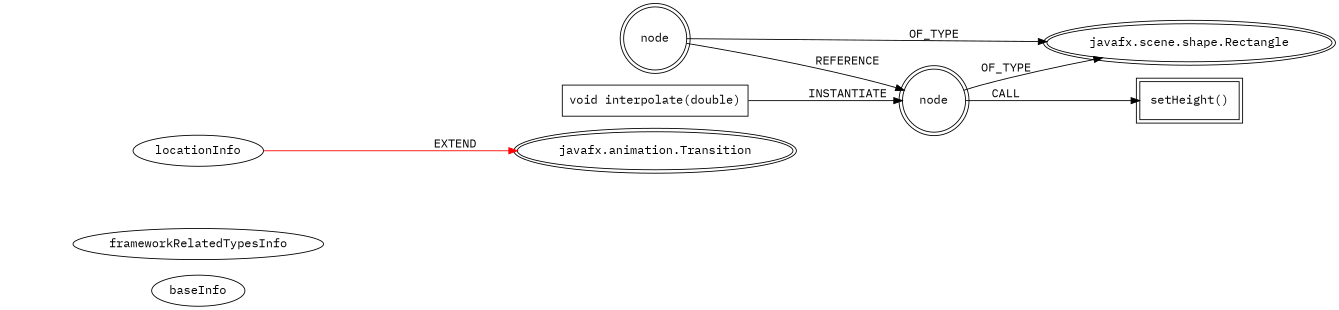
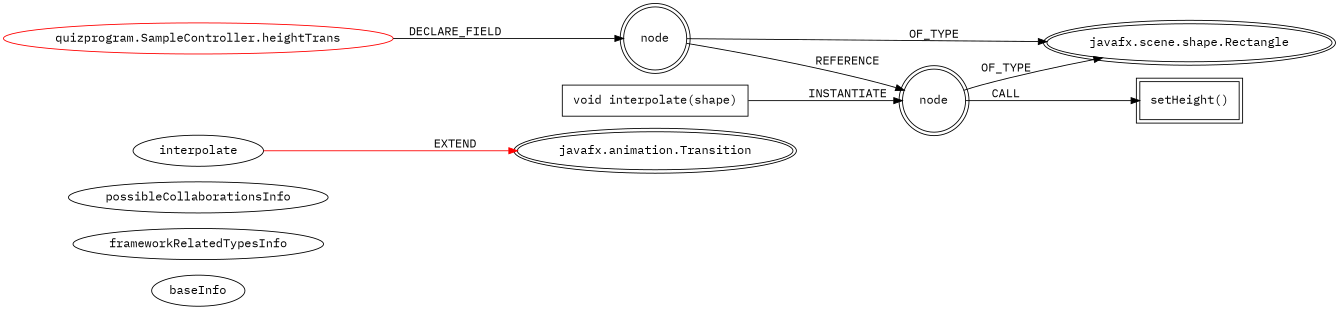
none -> (198, 38)
(655, 101) -> (655, 101)
(198, 151) -> (198, 151)
none -> (198, 197)
